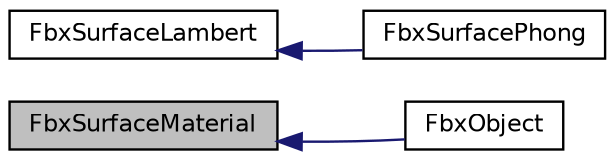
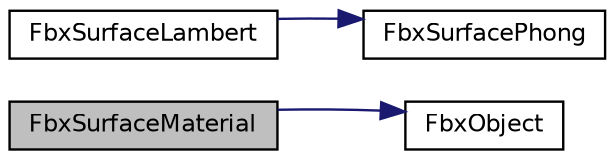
(332, 51) -> (308, 19)
(353, 141) -> (329, 109)
